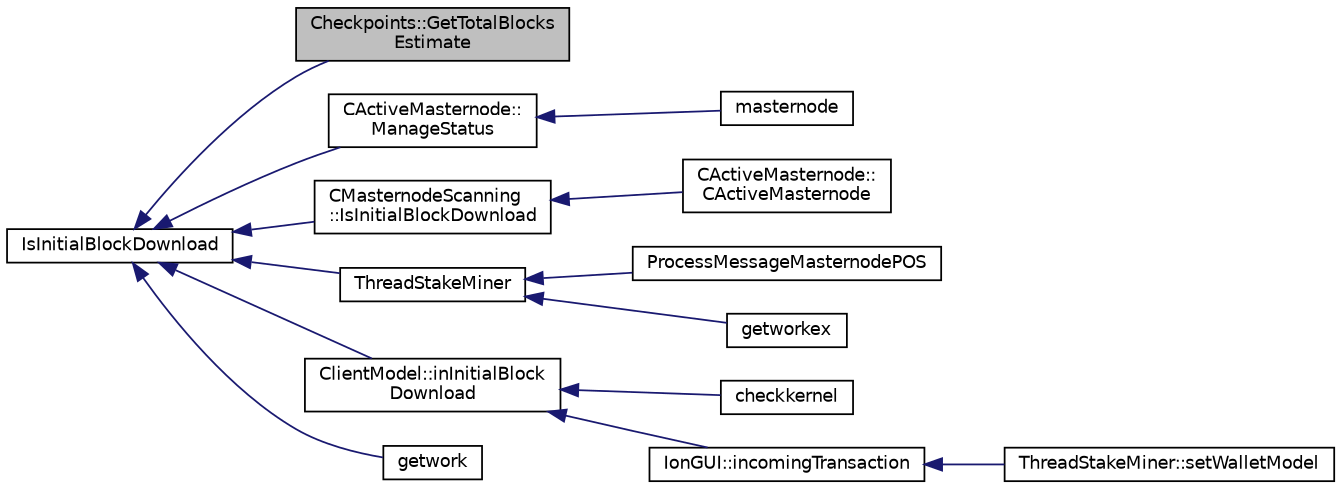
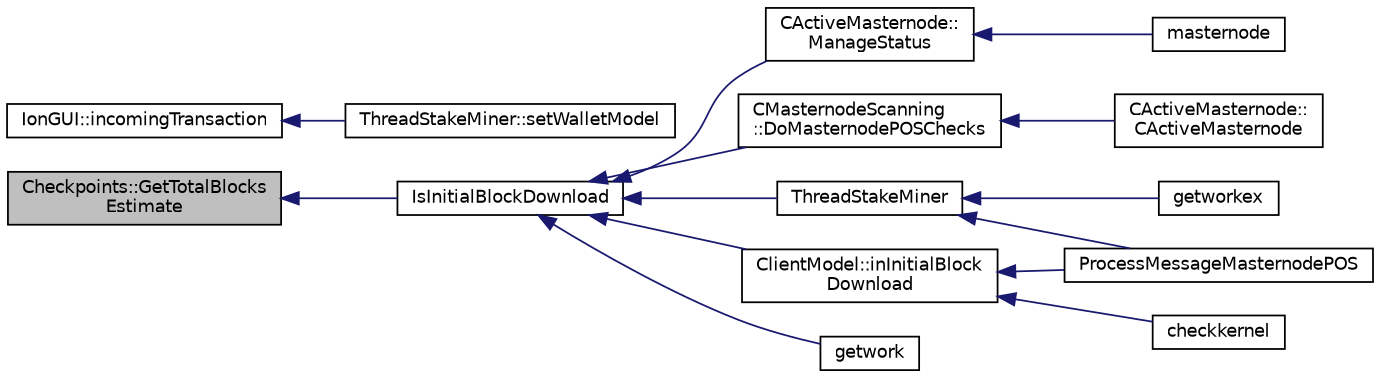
(229, 127) -> (348, 198)
(433, 207) -> (870, 121)
(637, 432) -> (1040, 271)
